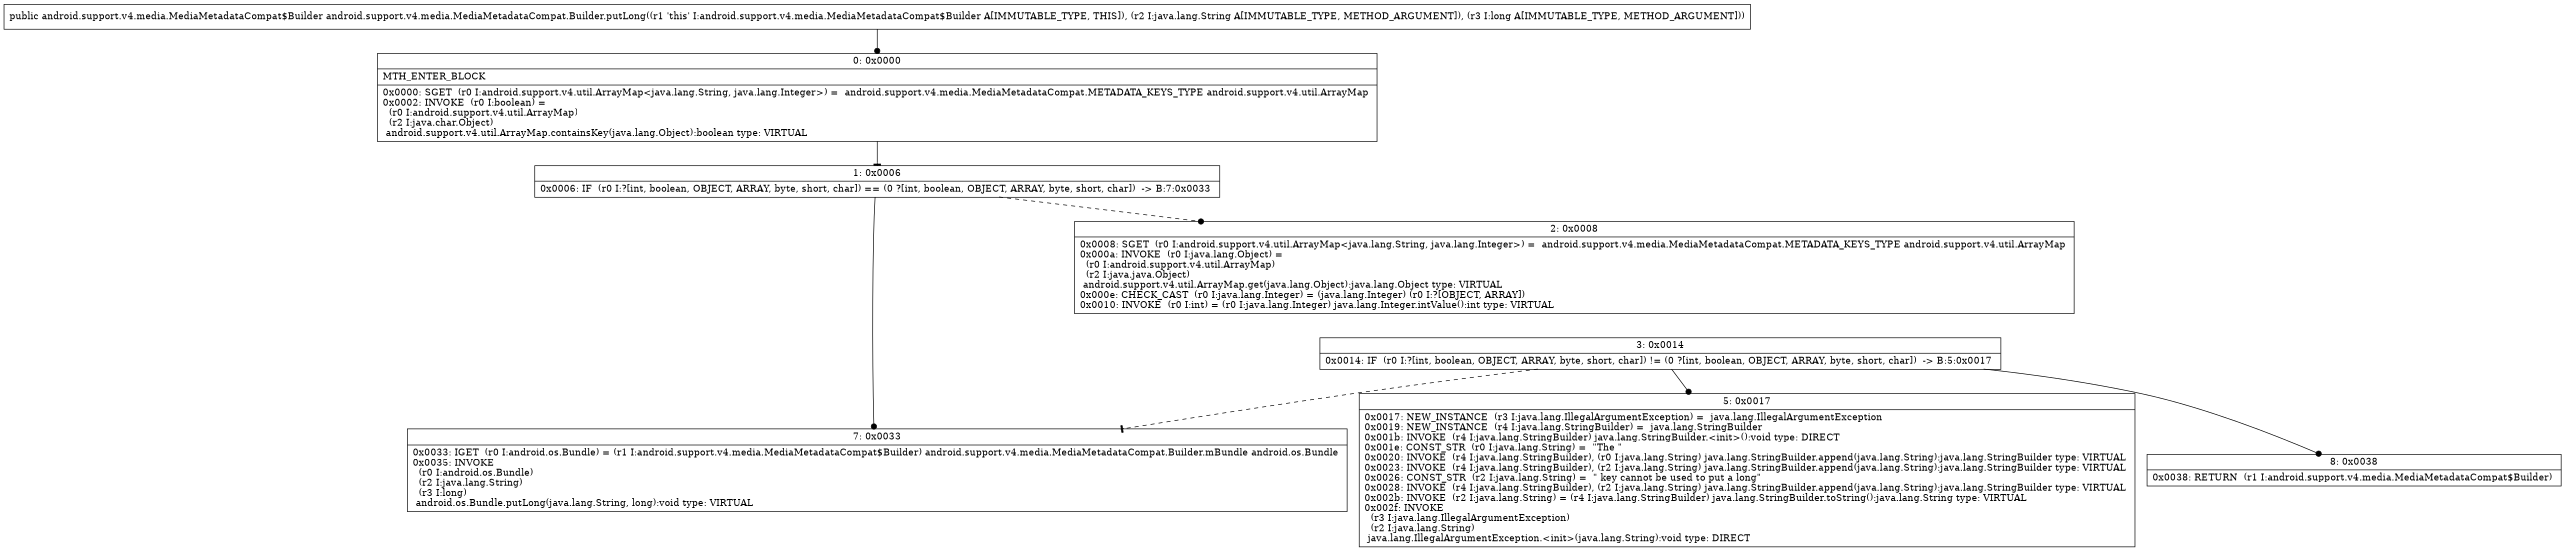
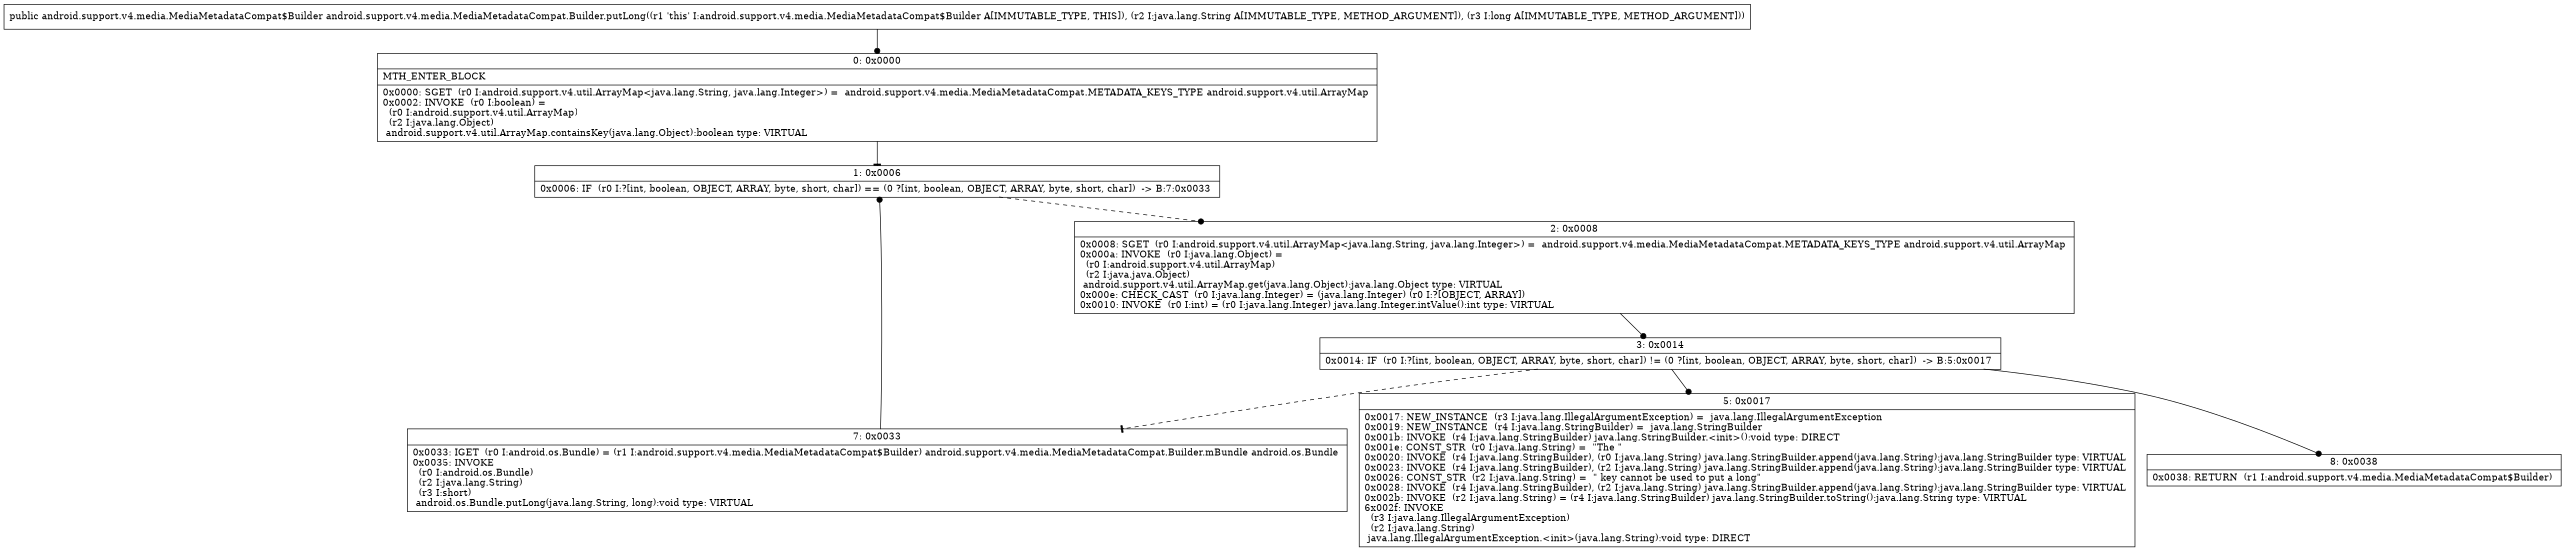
(438, 123) -> (439, 123)
(873, 310) -> (882, 316)
none -> (1631, 324)
(440, 493) -> (442, 493)
(1407, 508) -> (1407, 508)
